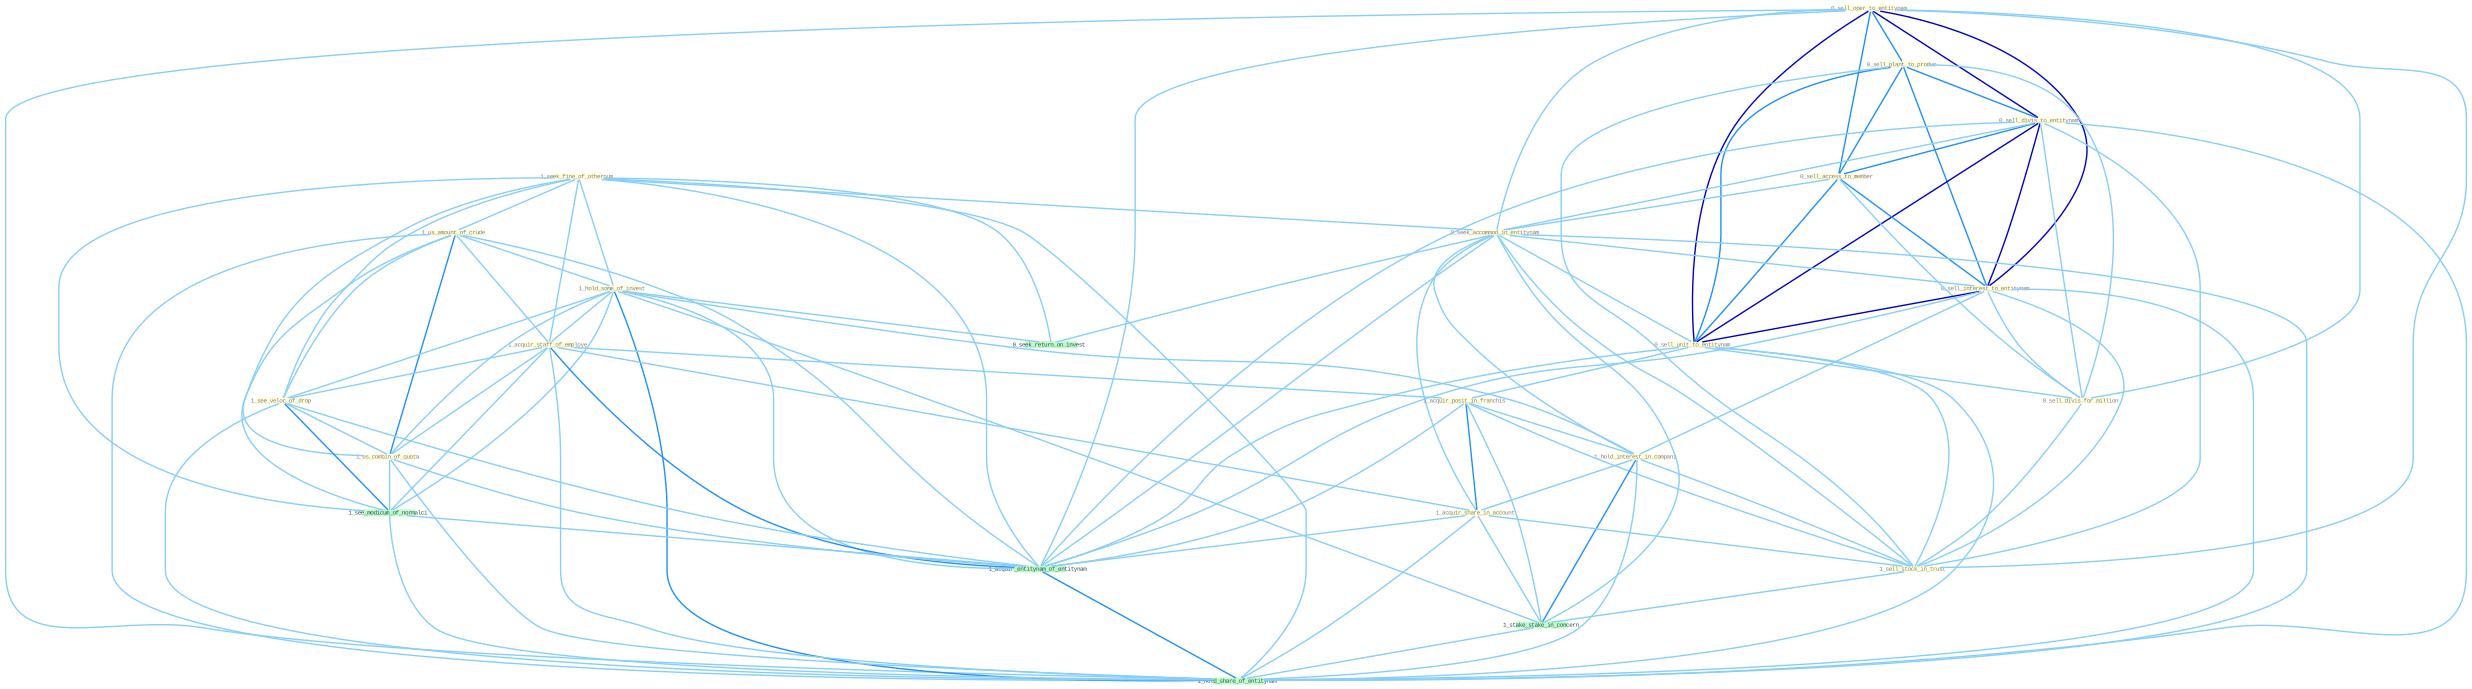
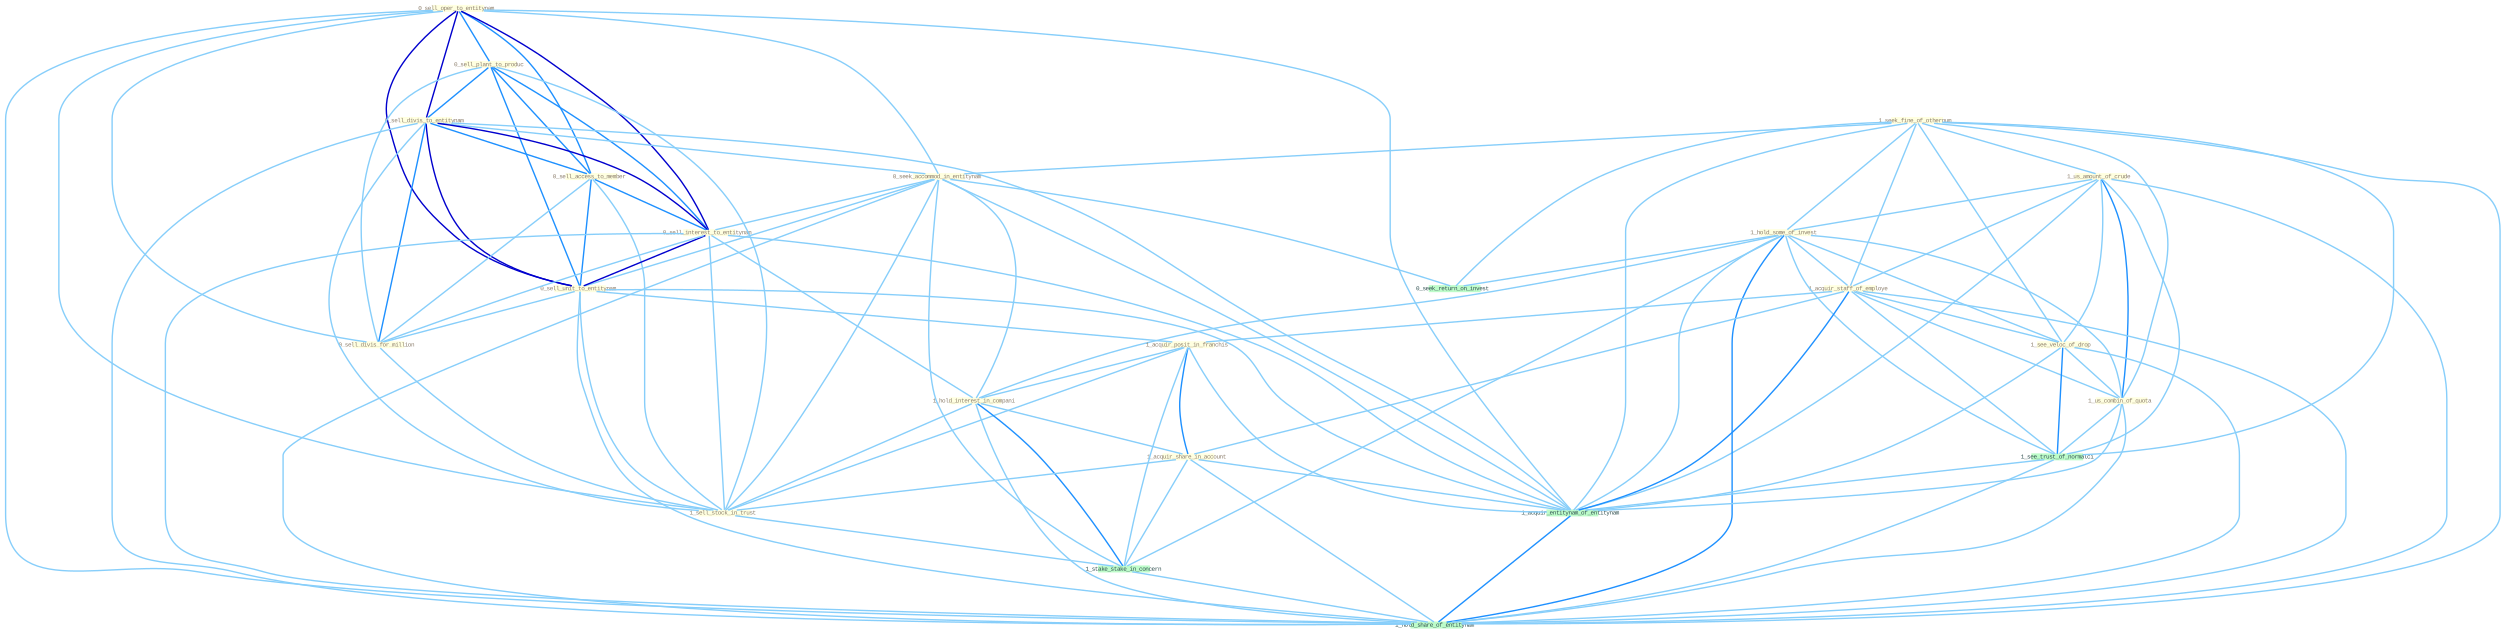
(1692, 201) -> (645, 352)
(2061, 261) -> (402, 232)
(1418, 362) -> none
(390, 513) -> (2057, 457)
